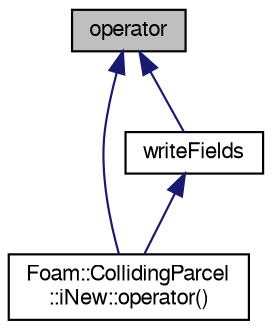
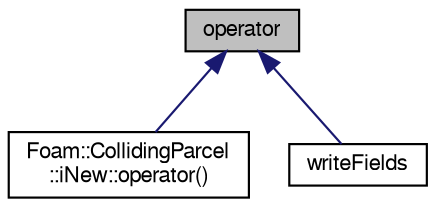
(160, 224) -> none
